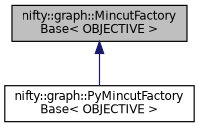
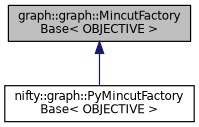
(99, 23) -> (99, 23)
